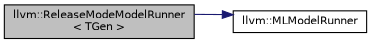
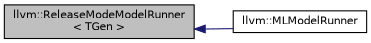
(208, 14) -> (219, 29)
